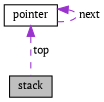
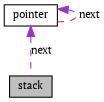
(40, 51) -> (40, 51)
